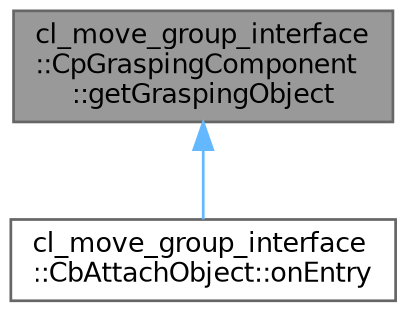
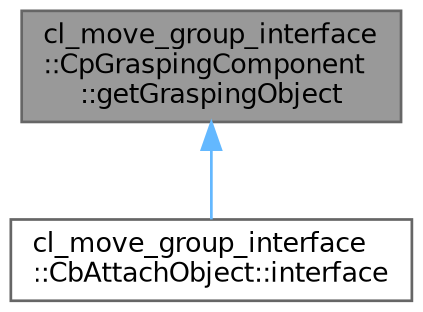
(203, 260) -> (211, 260)
